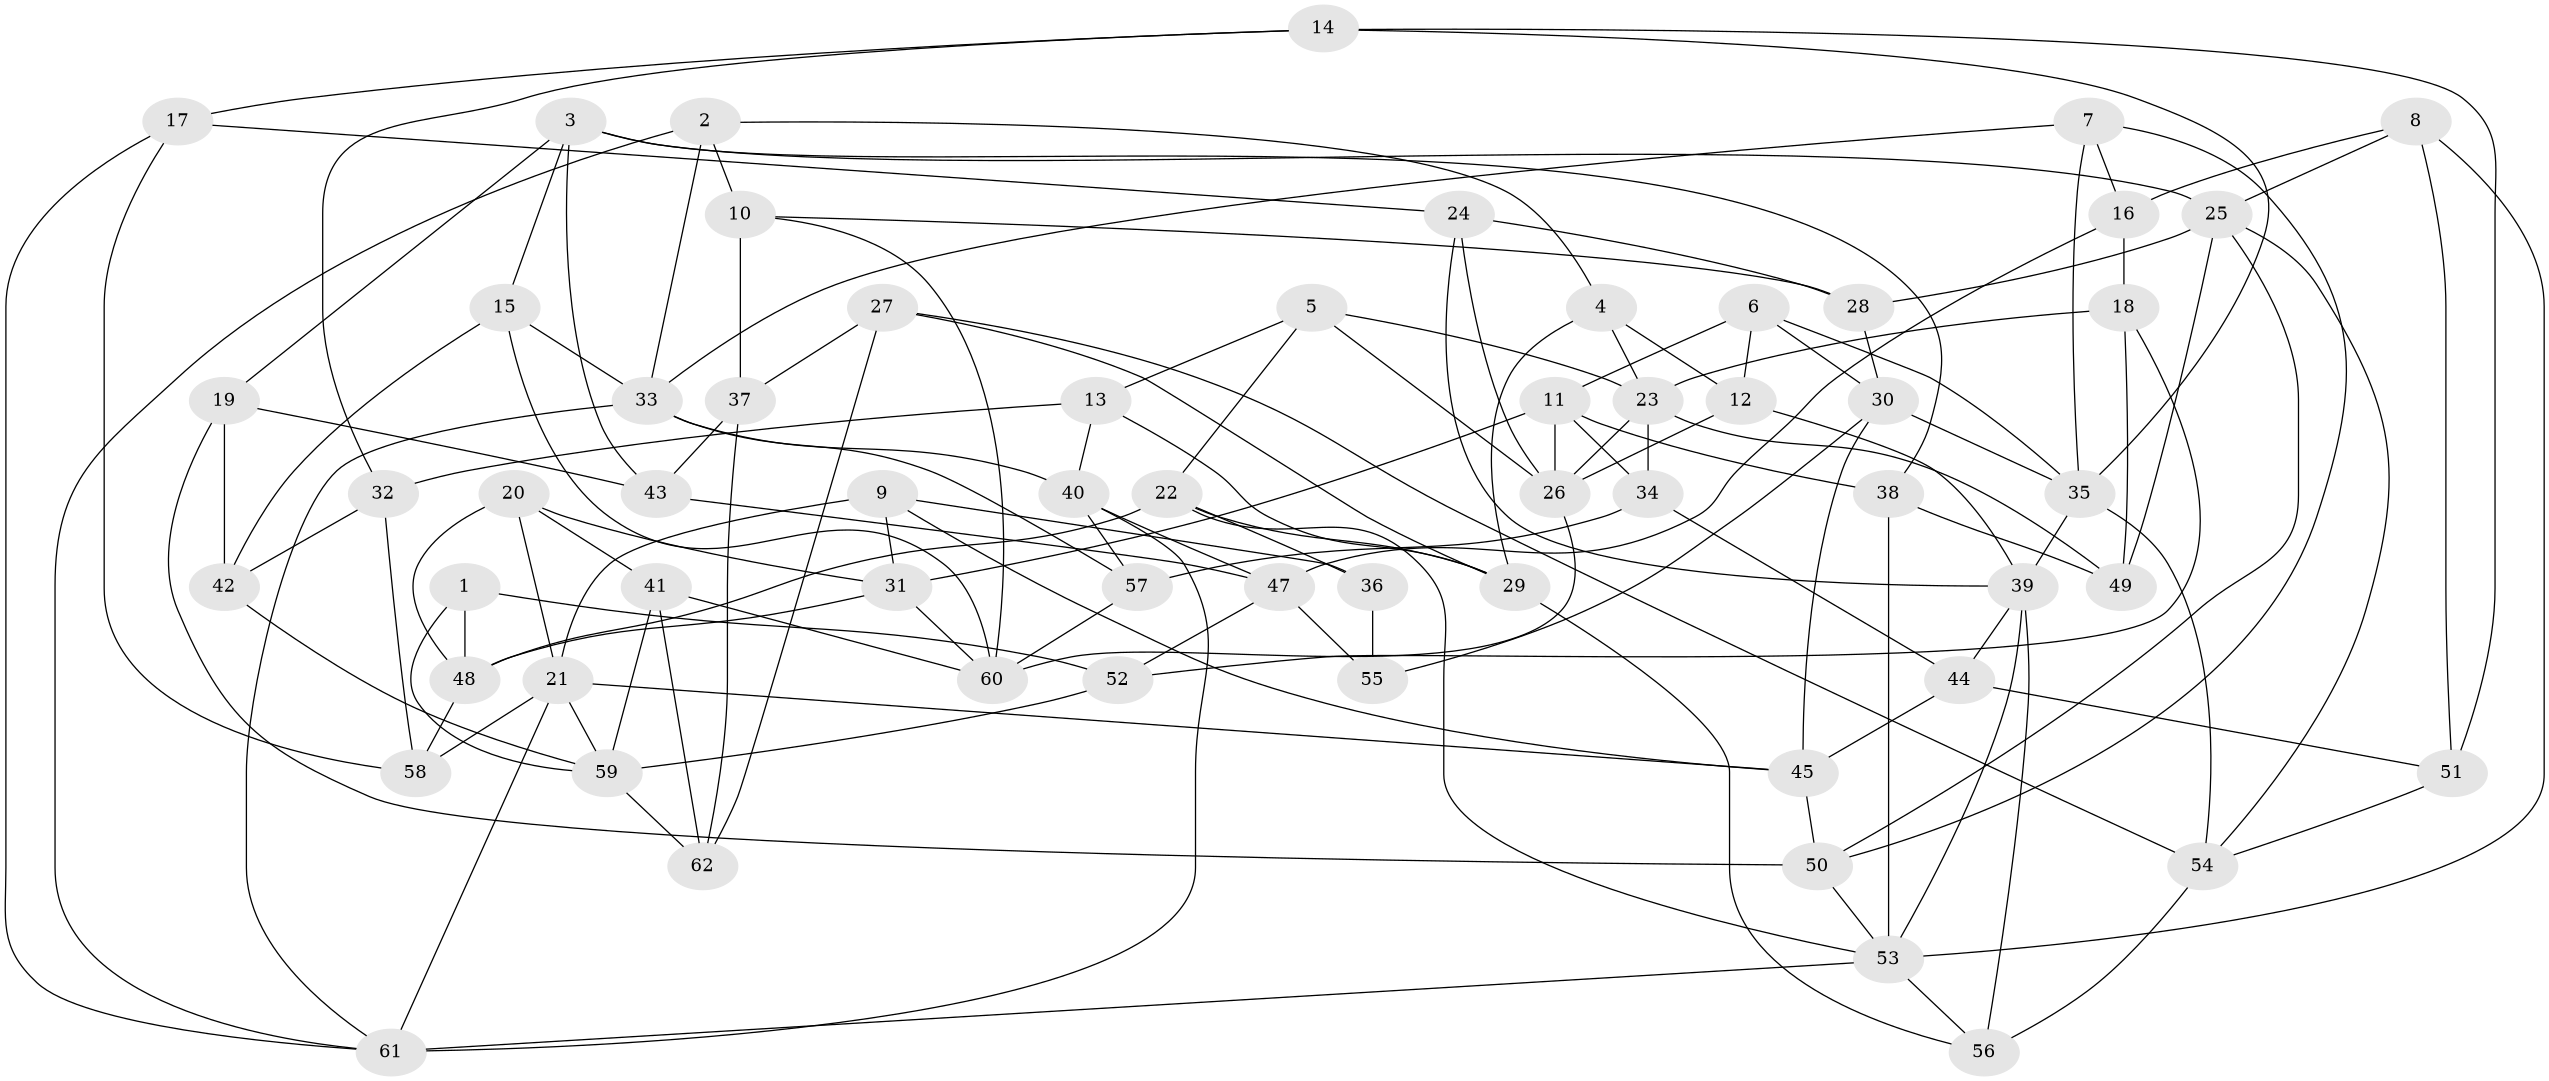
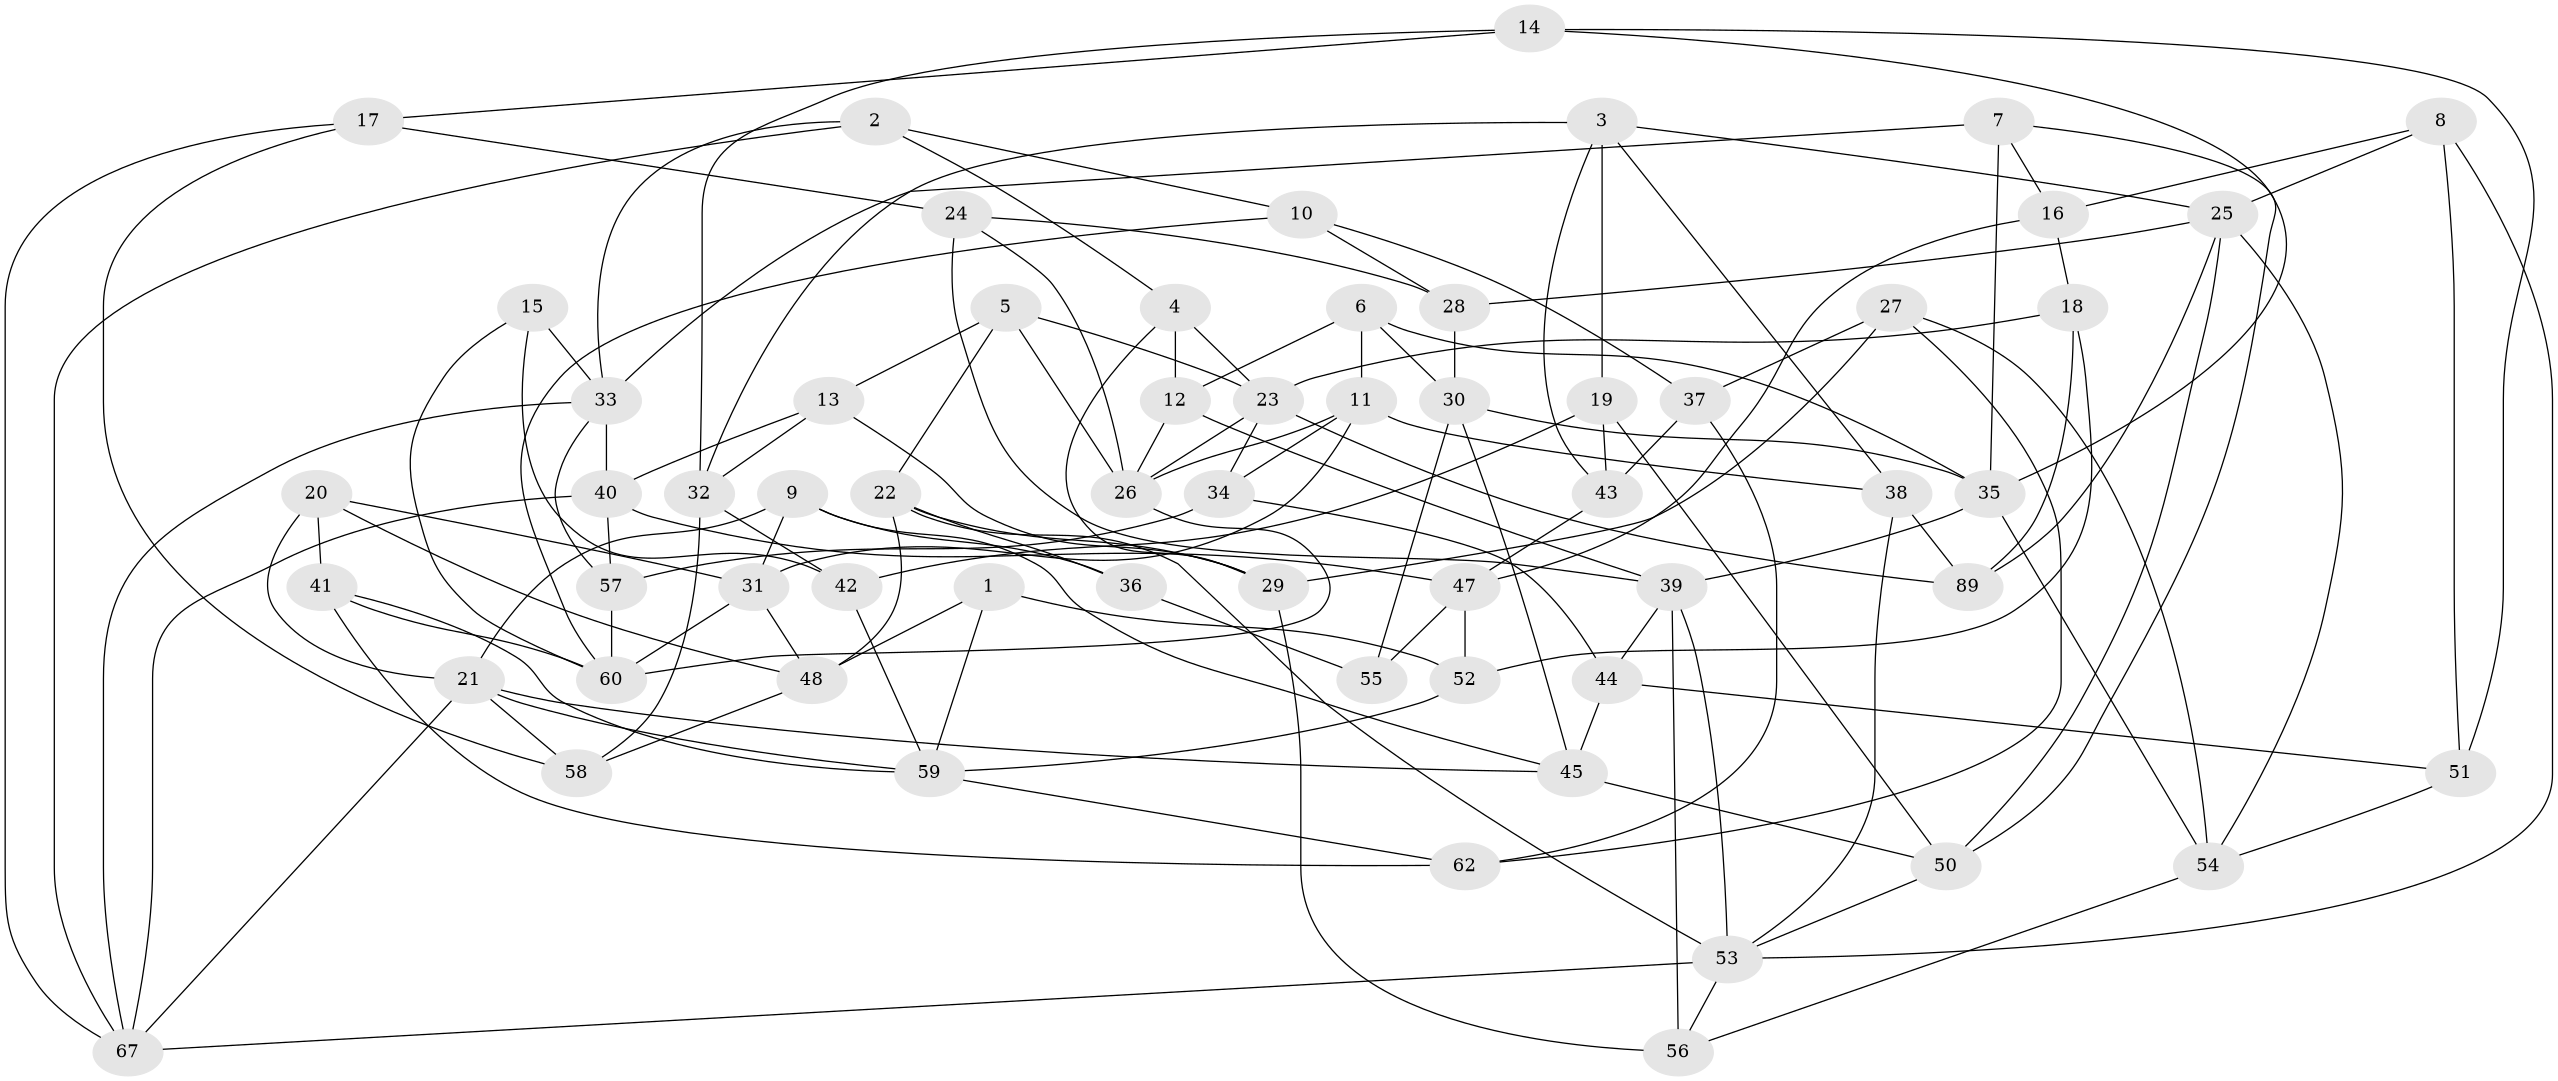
(538, 214) -> (1060, 150)
(2121, 587) -> (1968, 587)
(391, 1053) -> (128, 1053)
